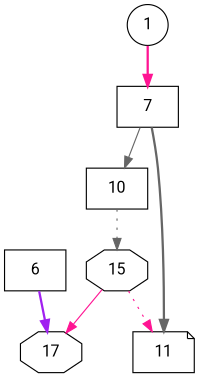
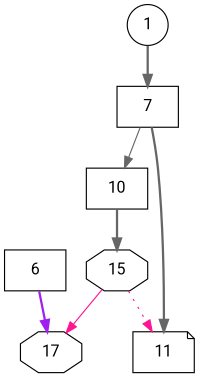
(148, 60) -> (148, 60)
(117, 224) -> (117, 224)
